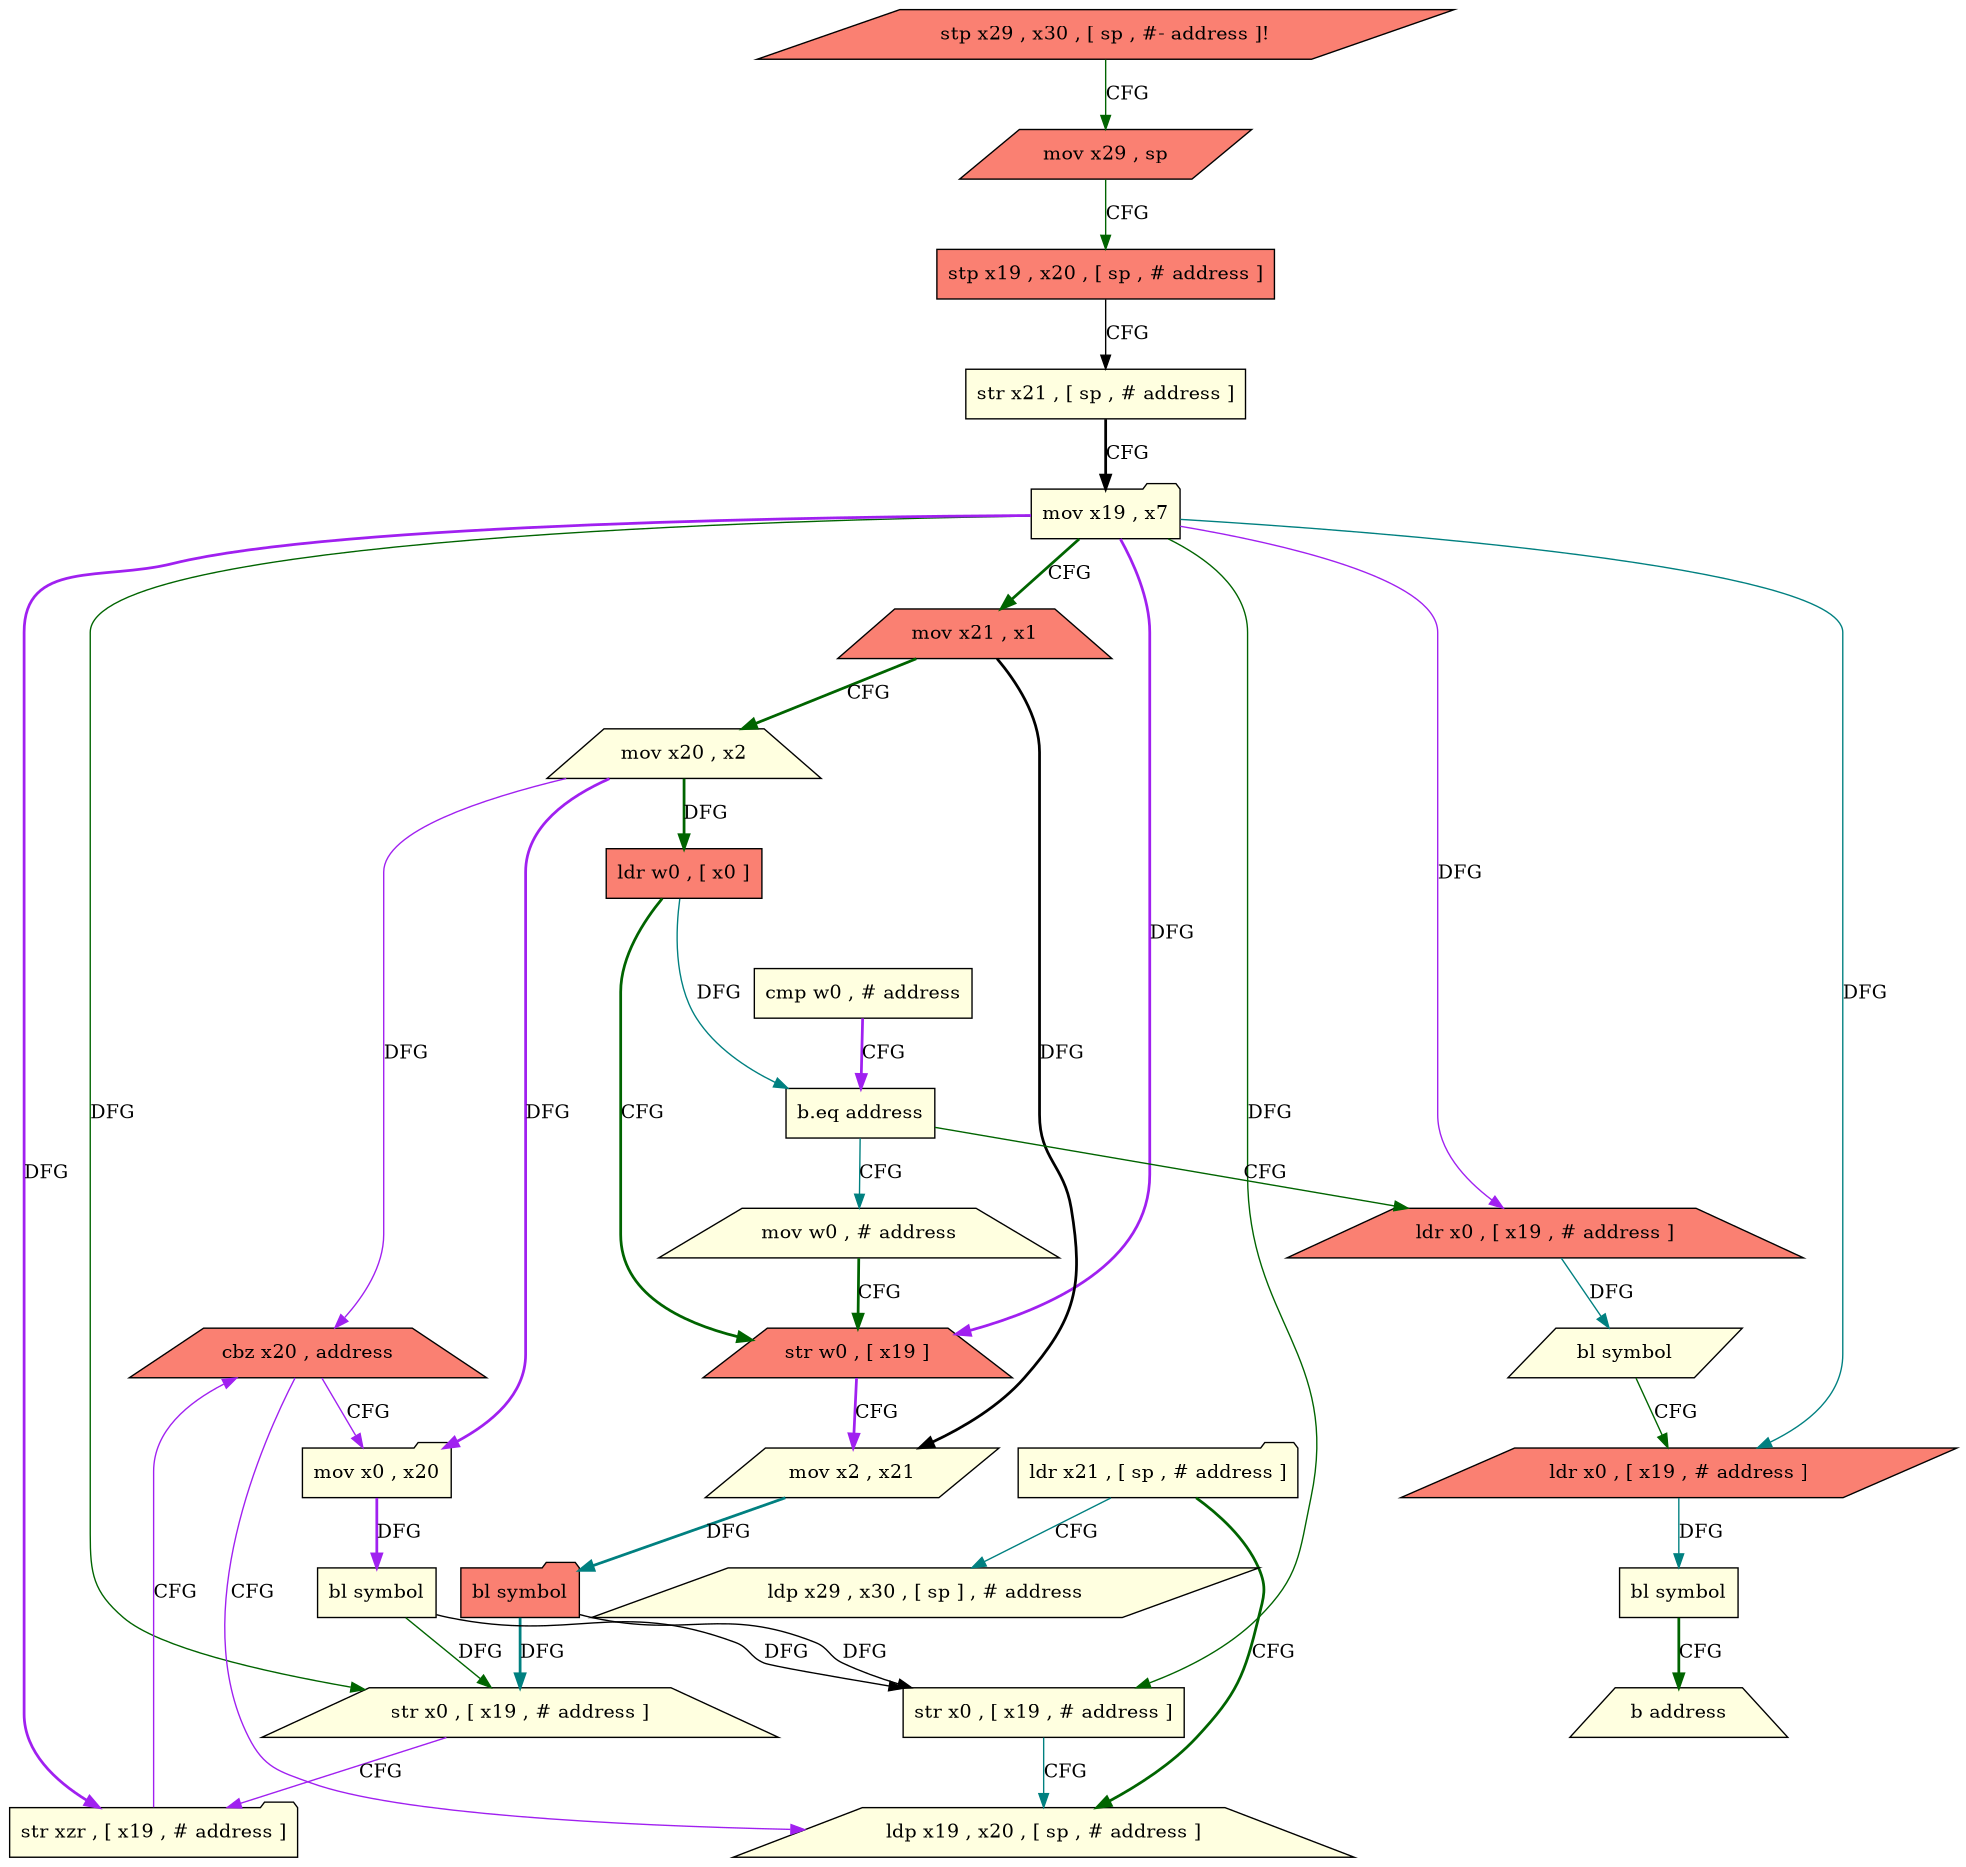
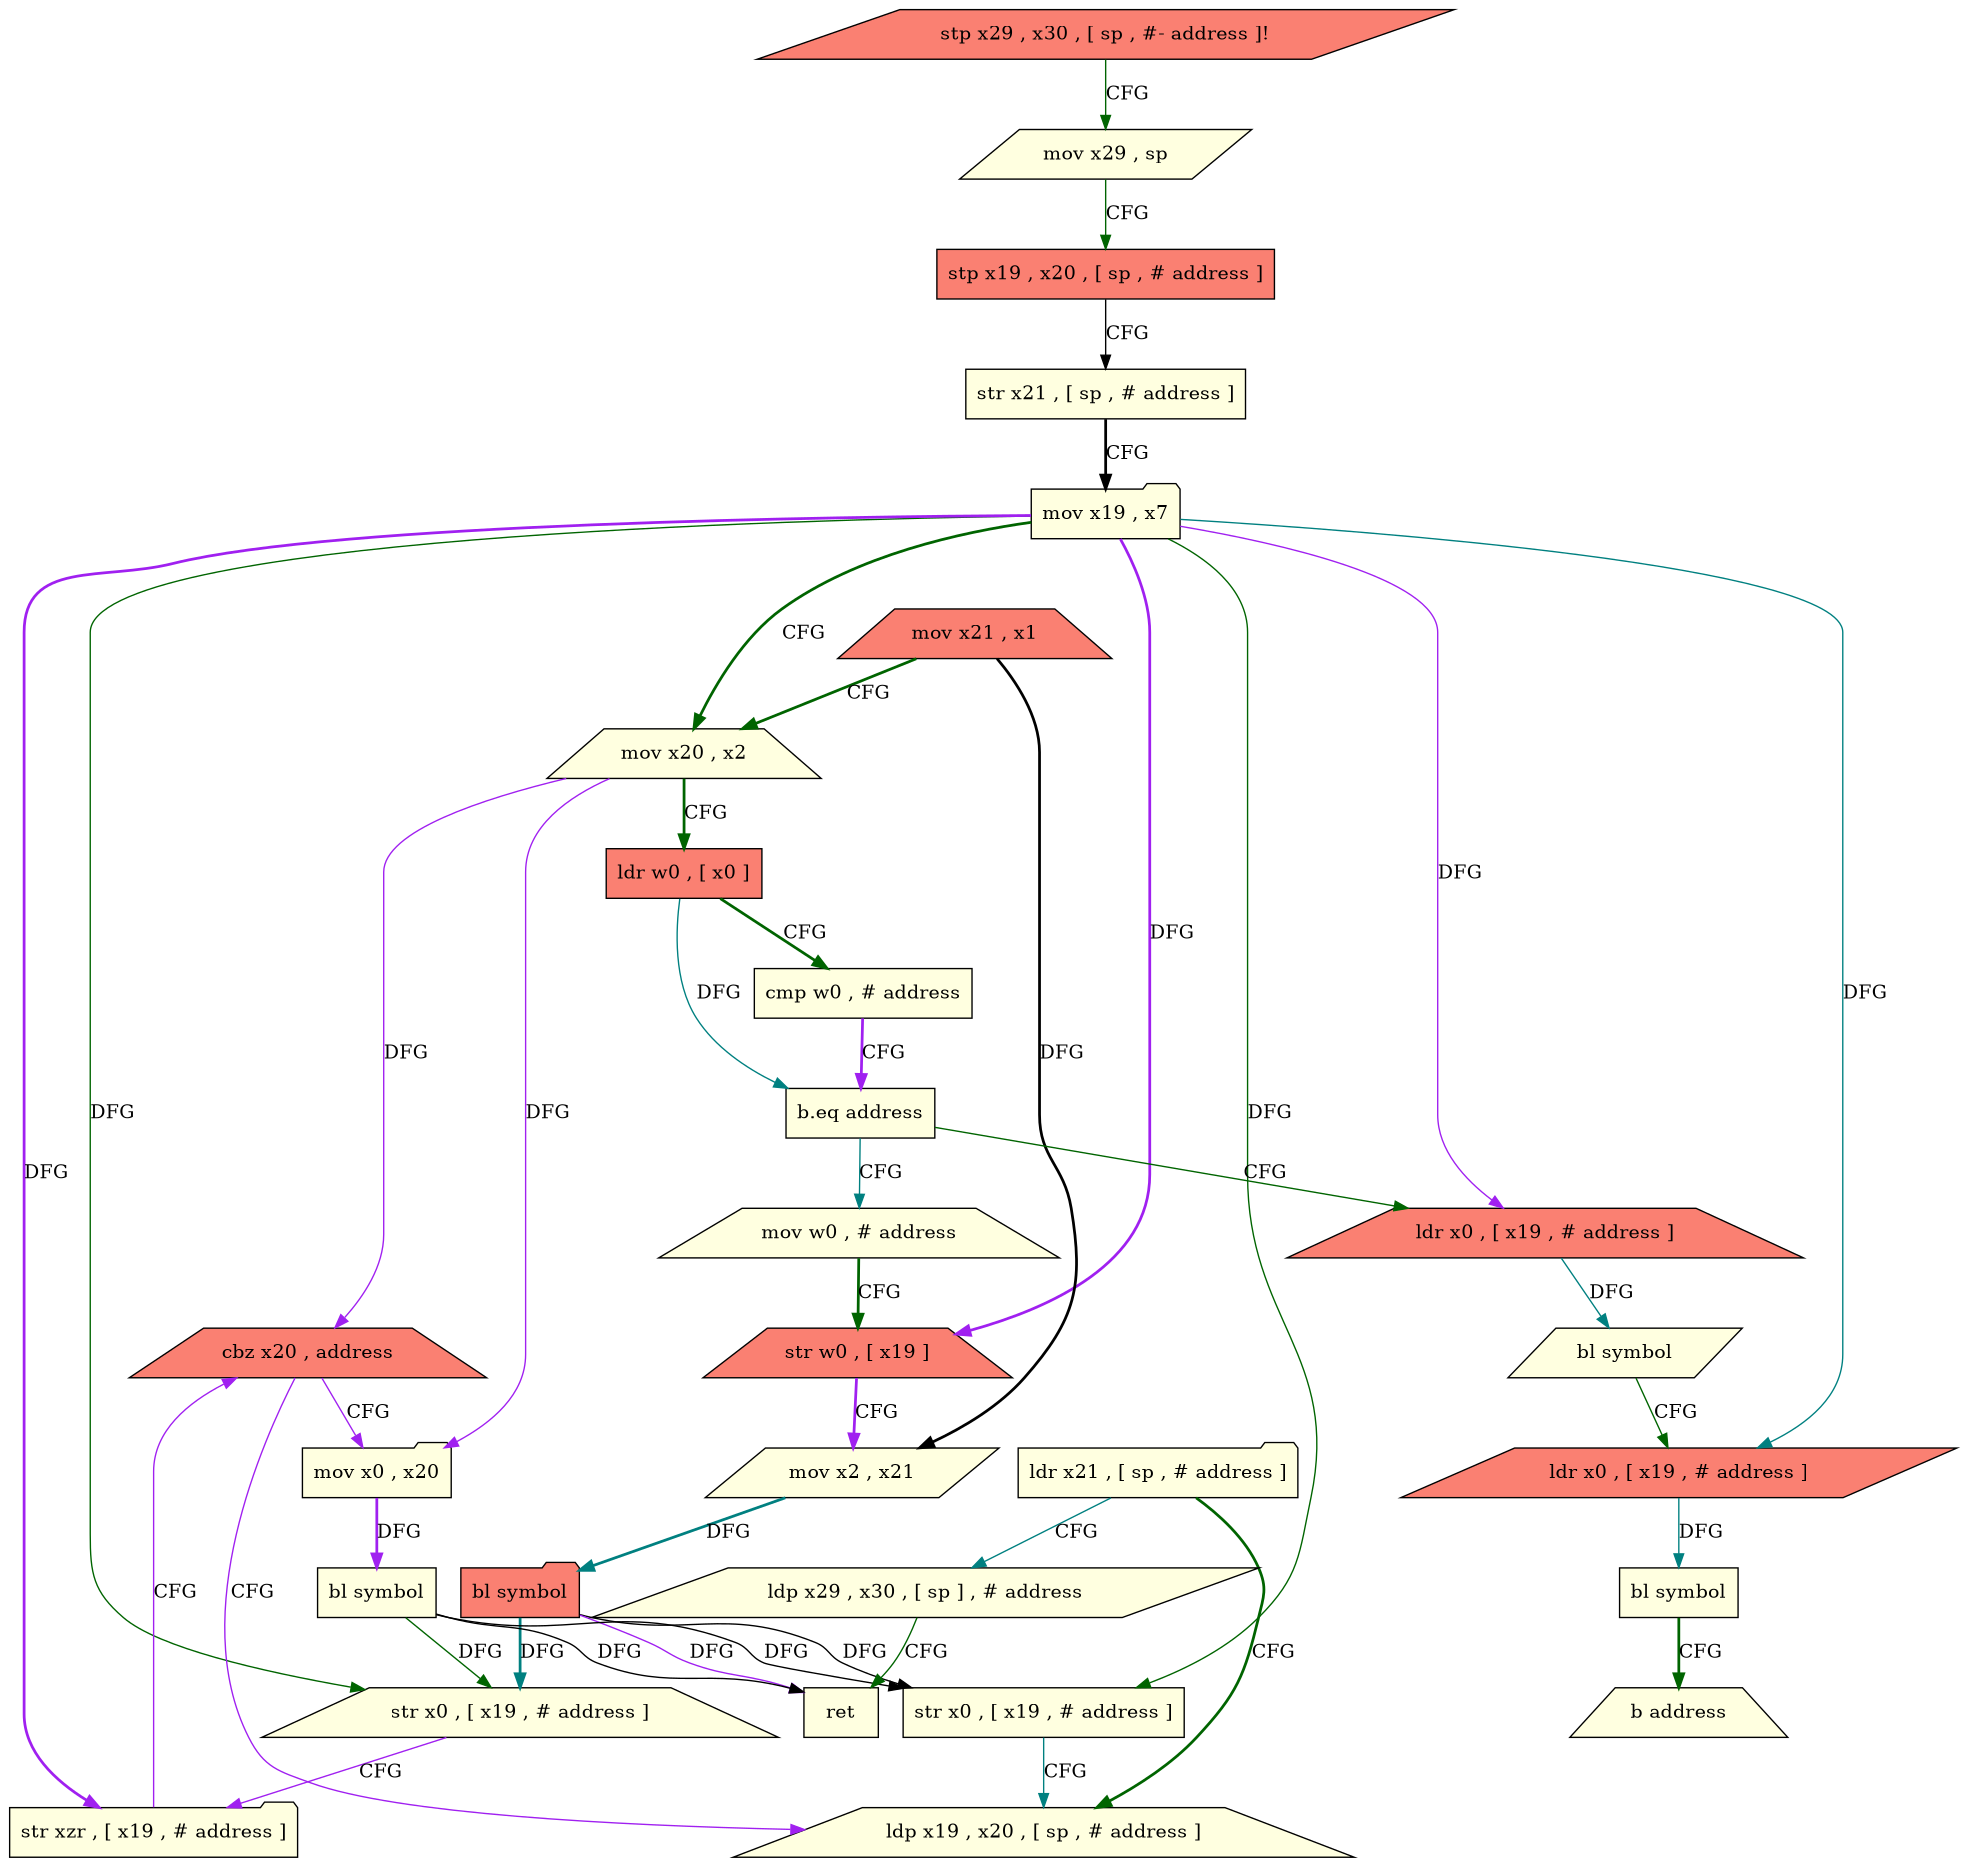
(1106, 154) -> (1106, 154)
(1046, 569) -> (838, 576)
(706, 814) -> (706, 814)
(526, 1105) -> (526, 1105)
(621, 1145) -> (768, 930)
none -> (841, 1713)
